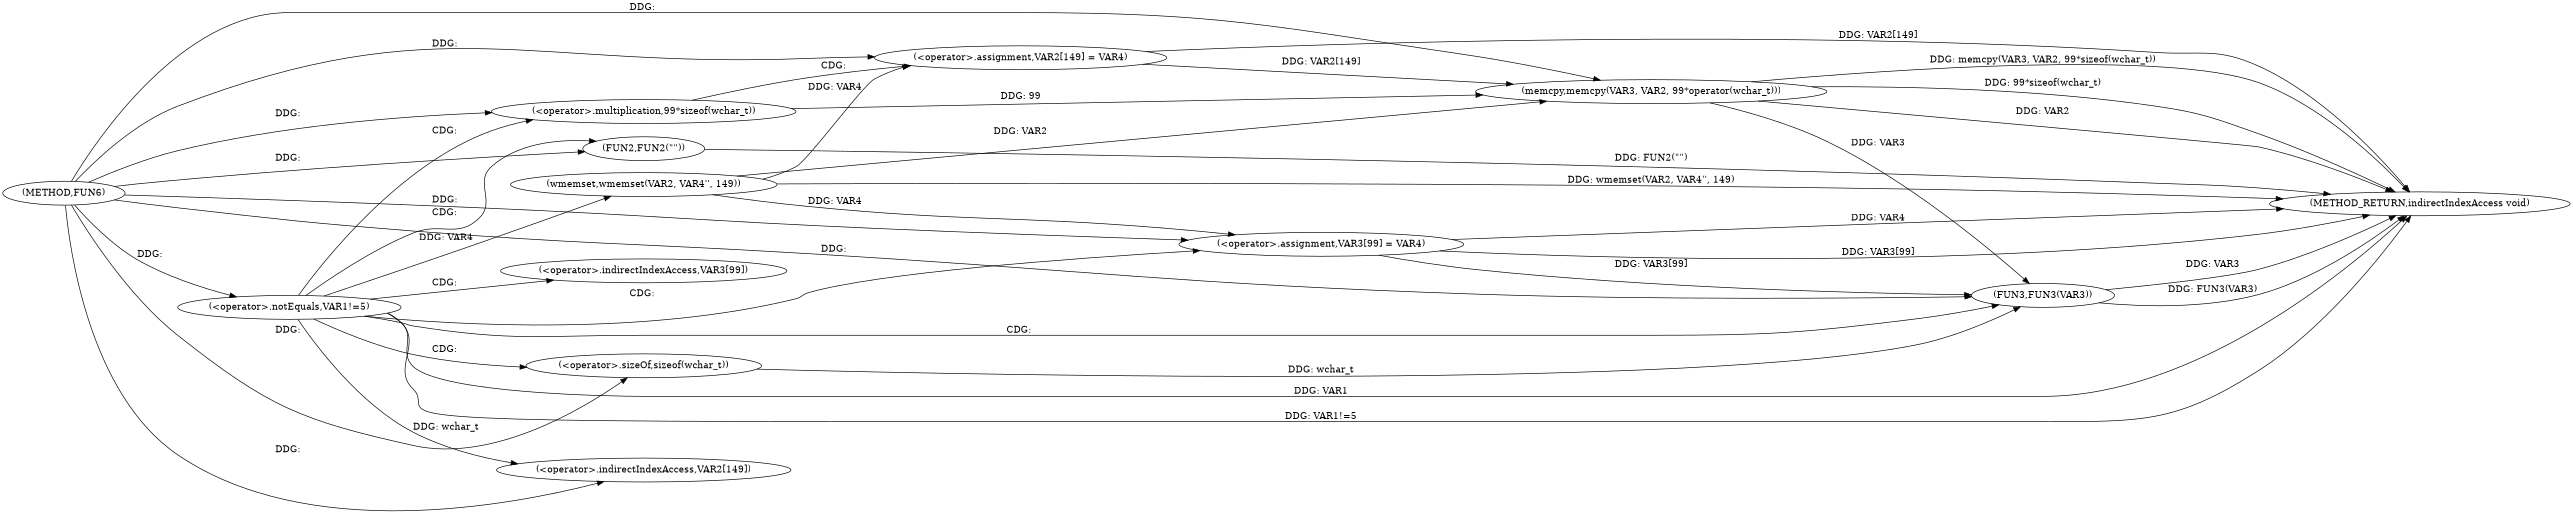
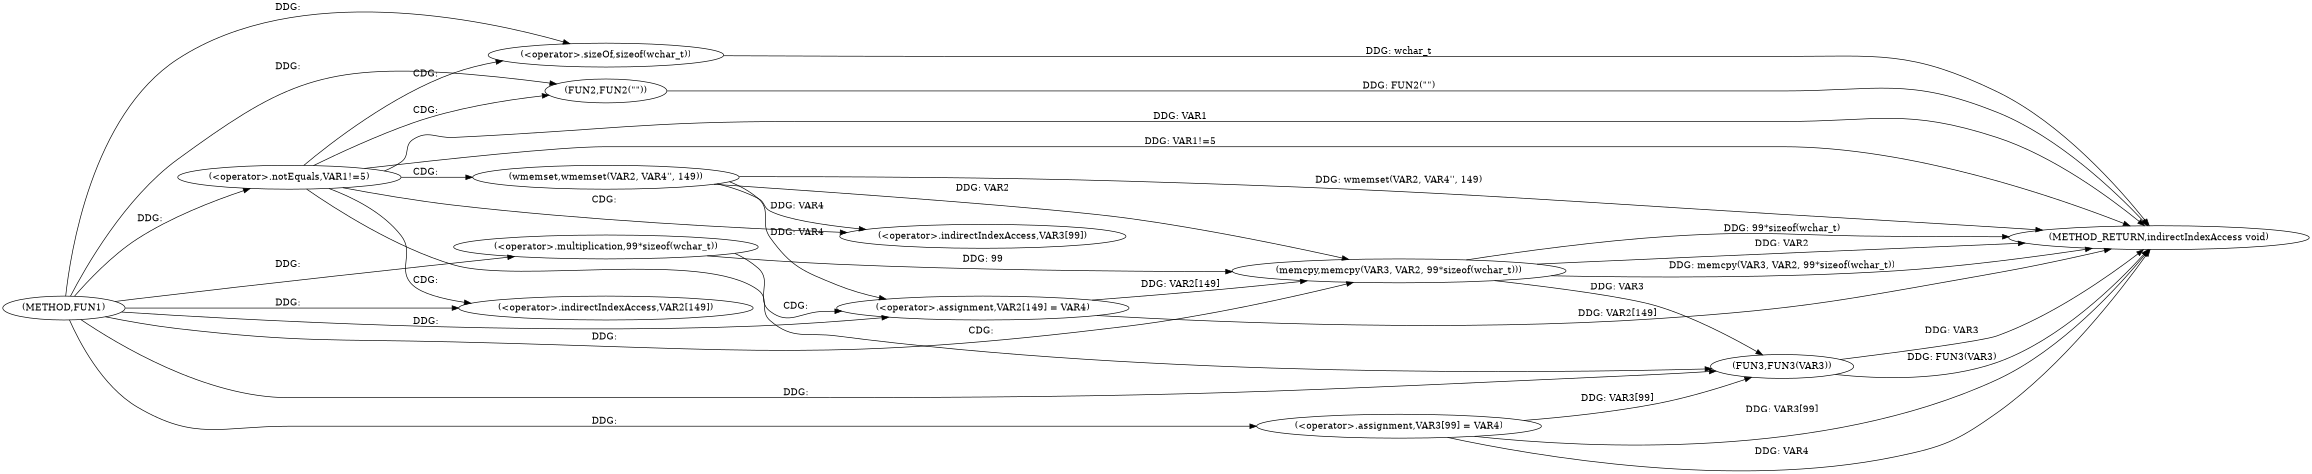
(1651, 92) -> (1399, 271)
(397, 188) -> none
(64, 193) -> (64, 308)
(970, 218) -> (784, 216)
(446, 238) -> (427, 172)
(780, 302) -> none
(1390, 376) -> (1462, 56)
(446, 427) -> (427, 280)
